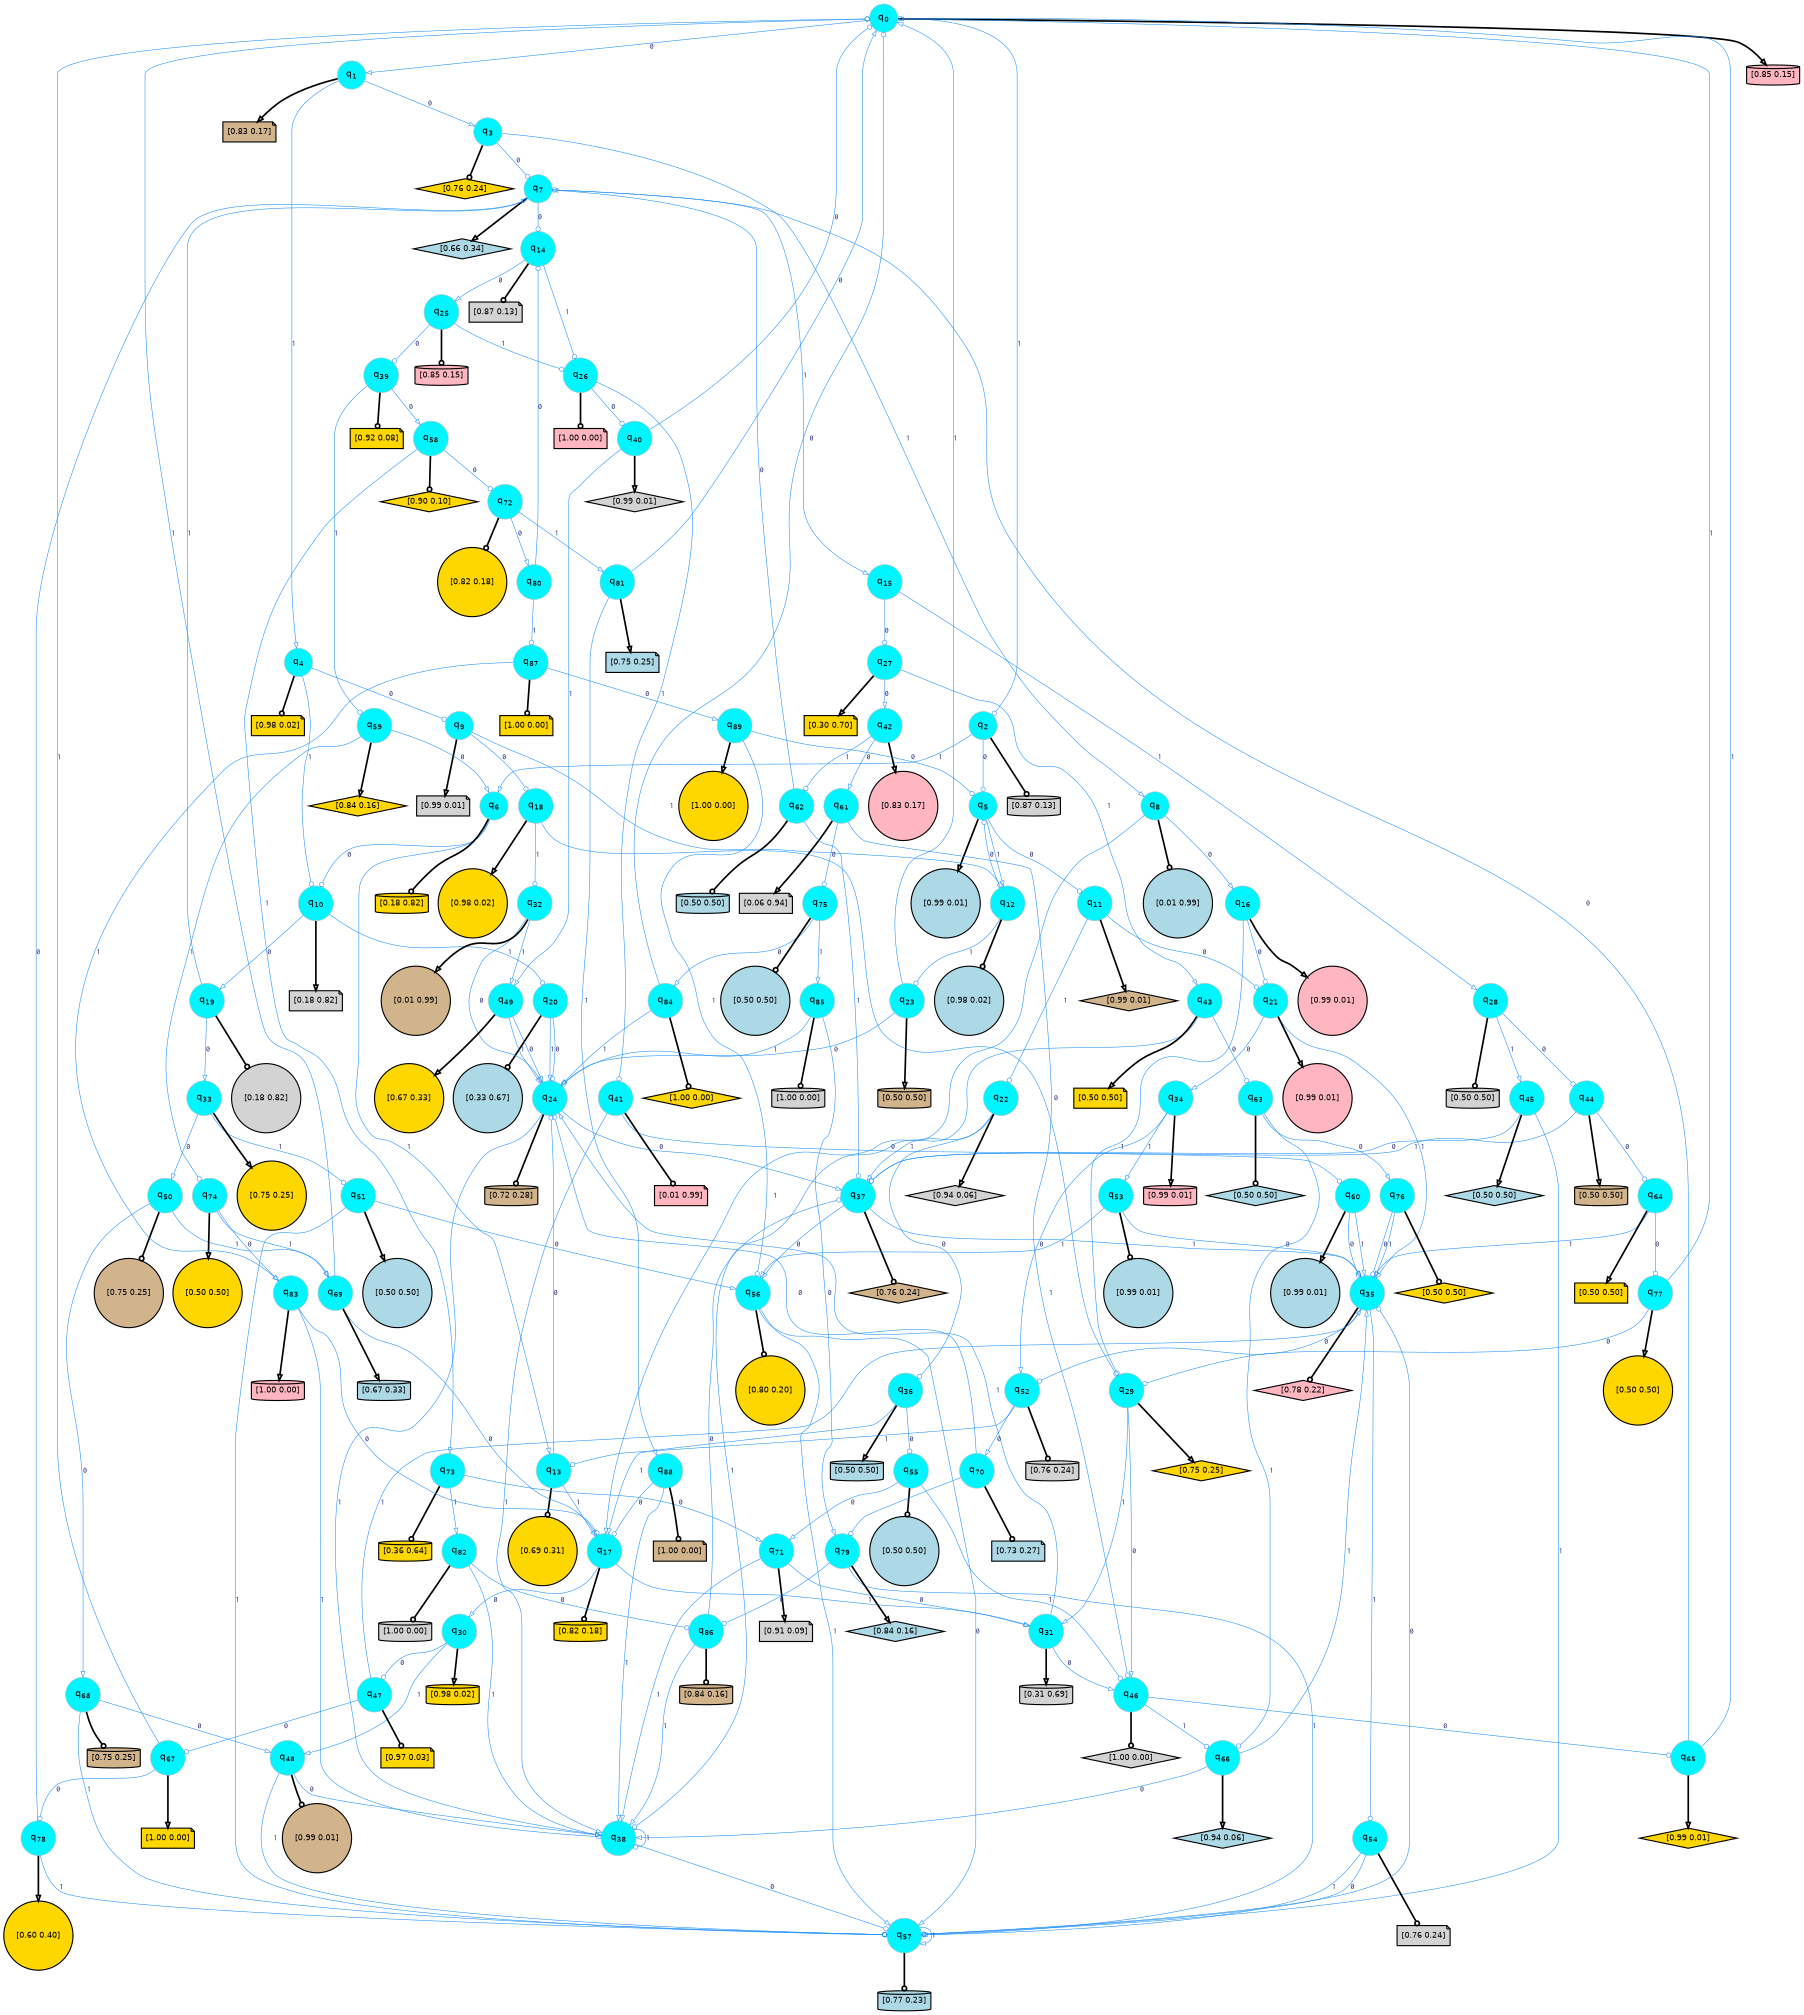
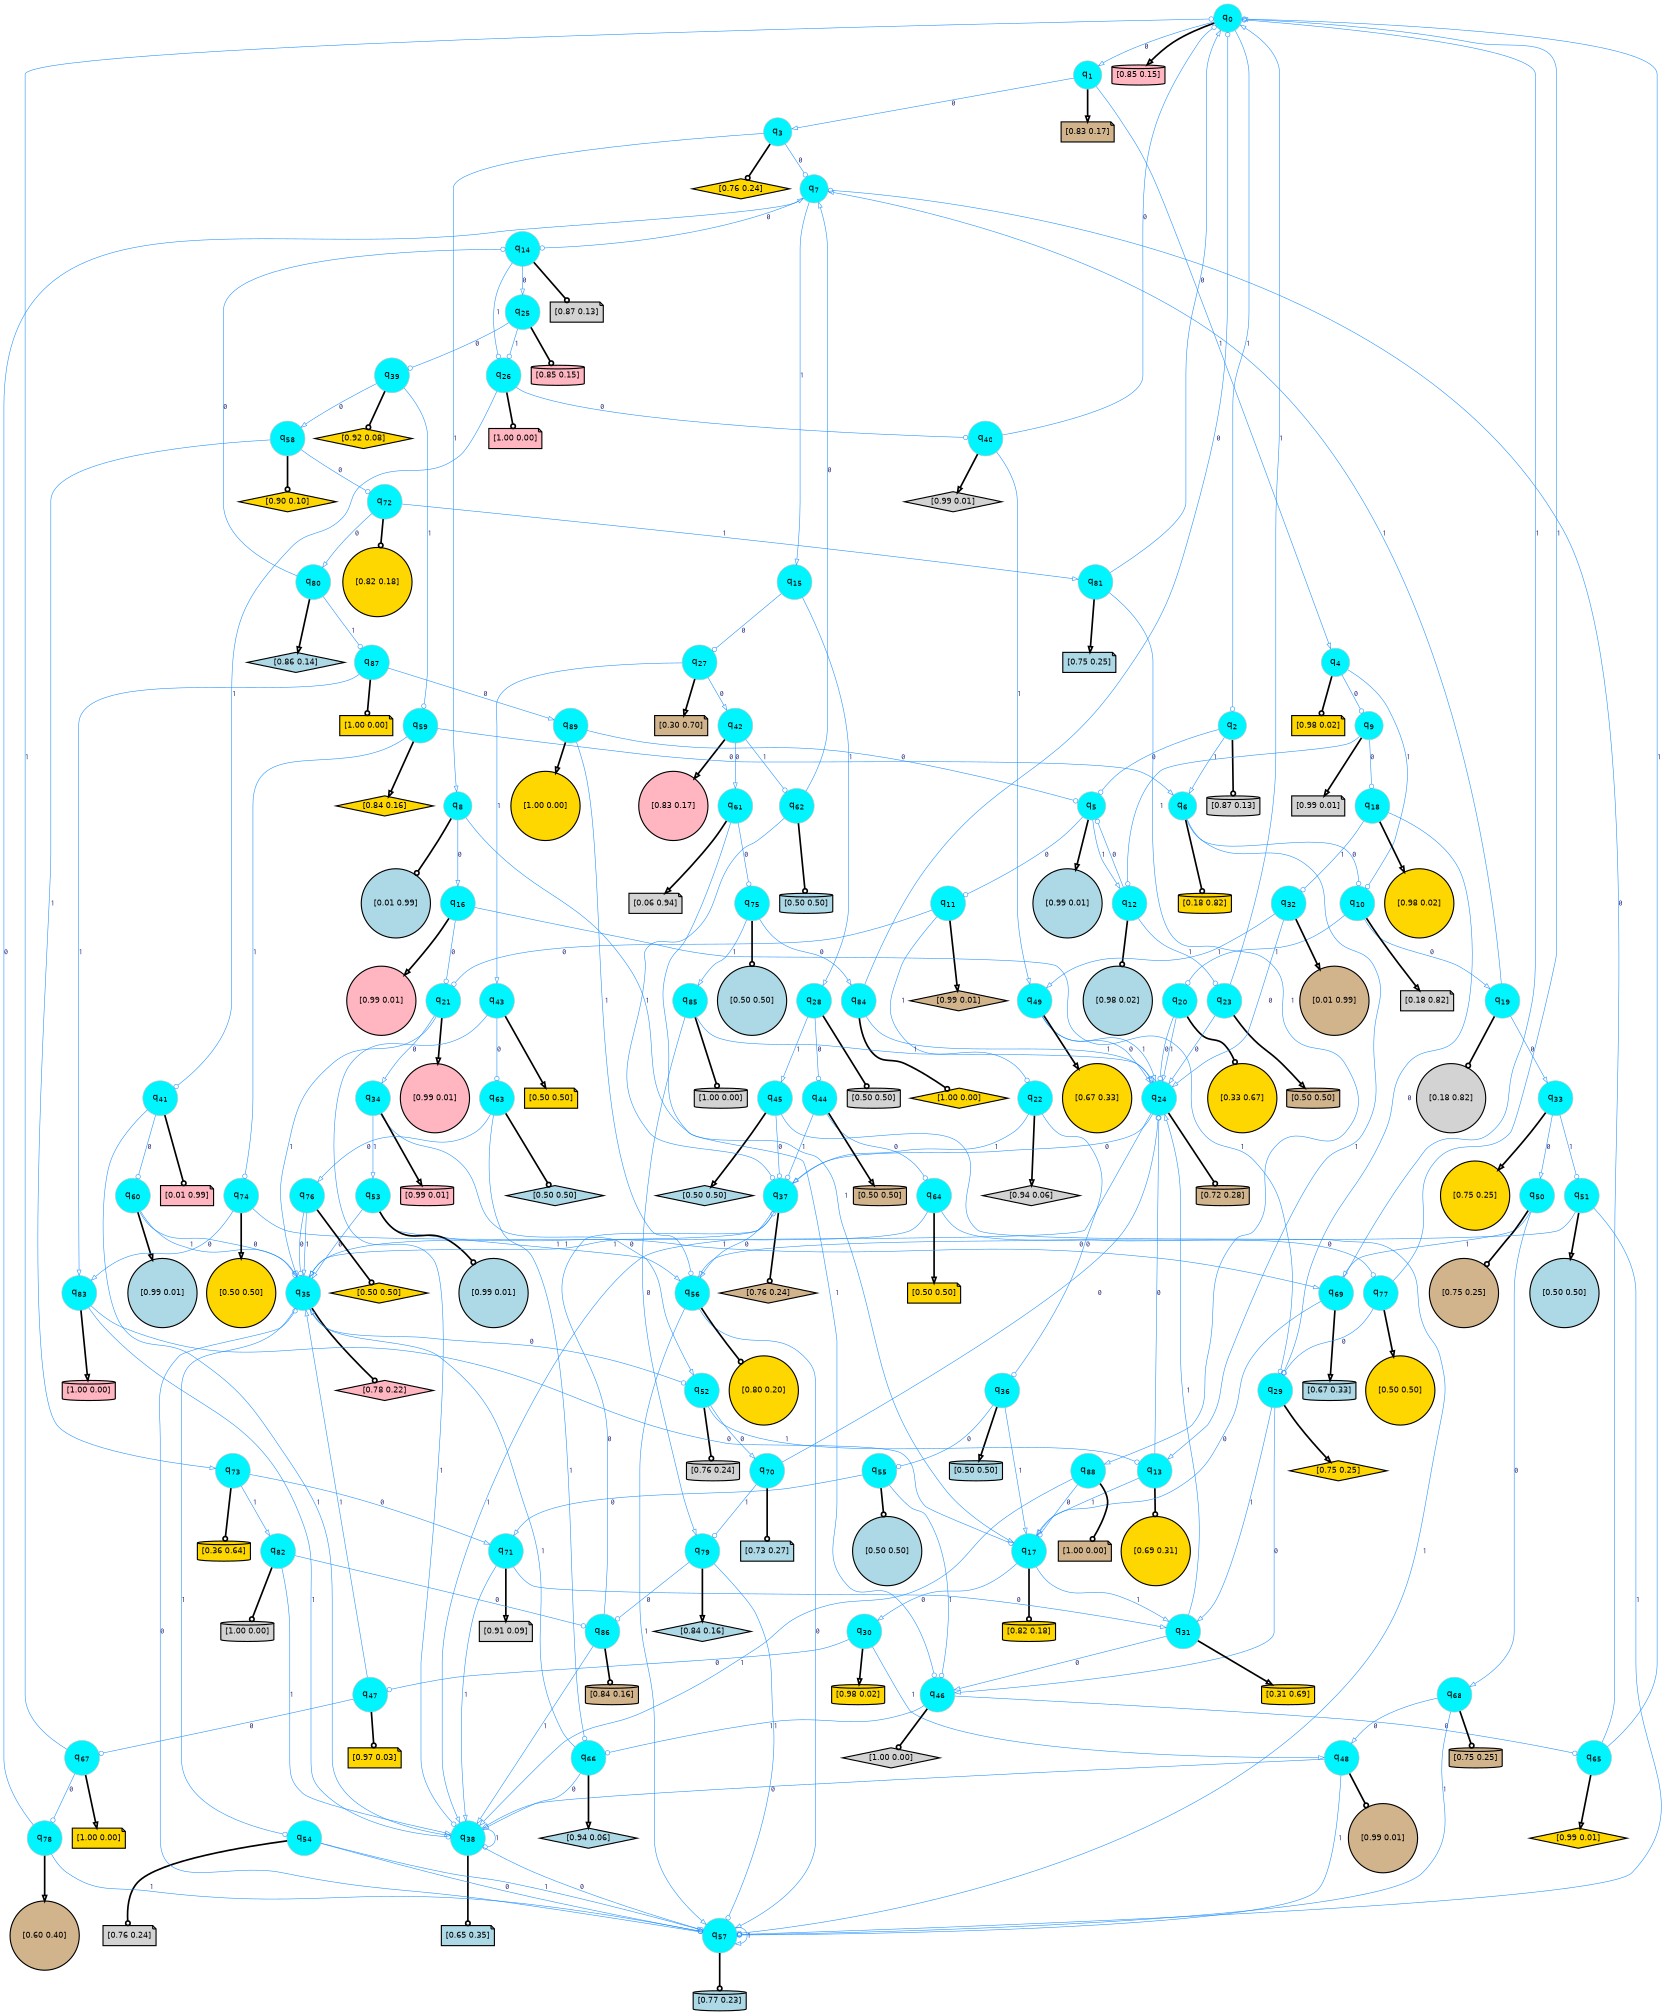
(462, 249) -> none
(377, 439) -> (363, 439)
none -> (296, 662)
(831, 726) -> (681, 726)
(488, 1098) -> (1242, 1098)
(1046, 1695) -> (1288, 1695)
(38, 1936) -> (45, 1936)
none -> (468, 1936)
